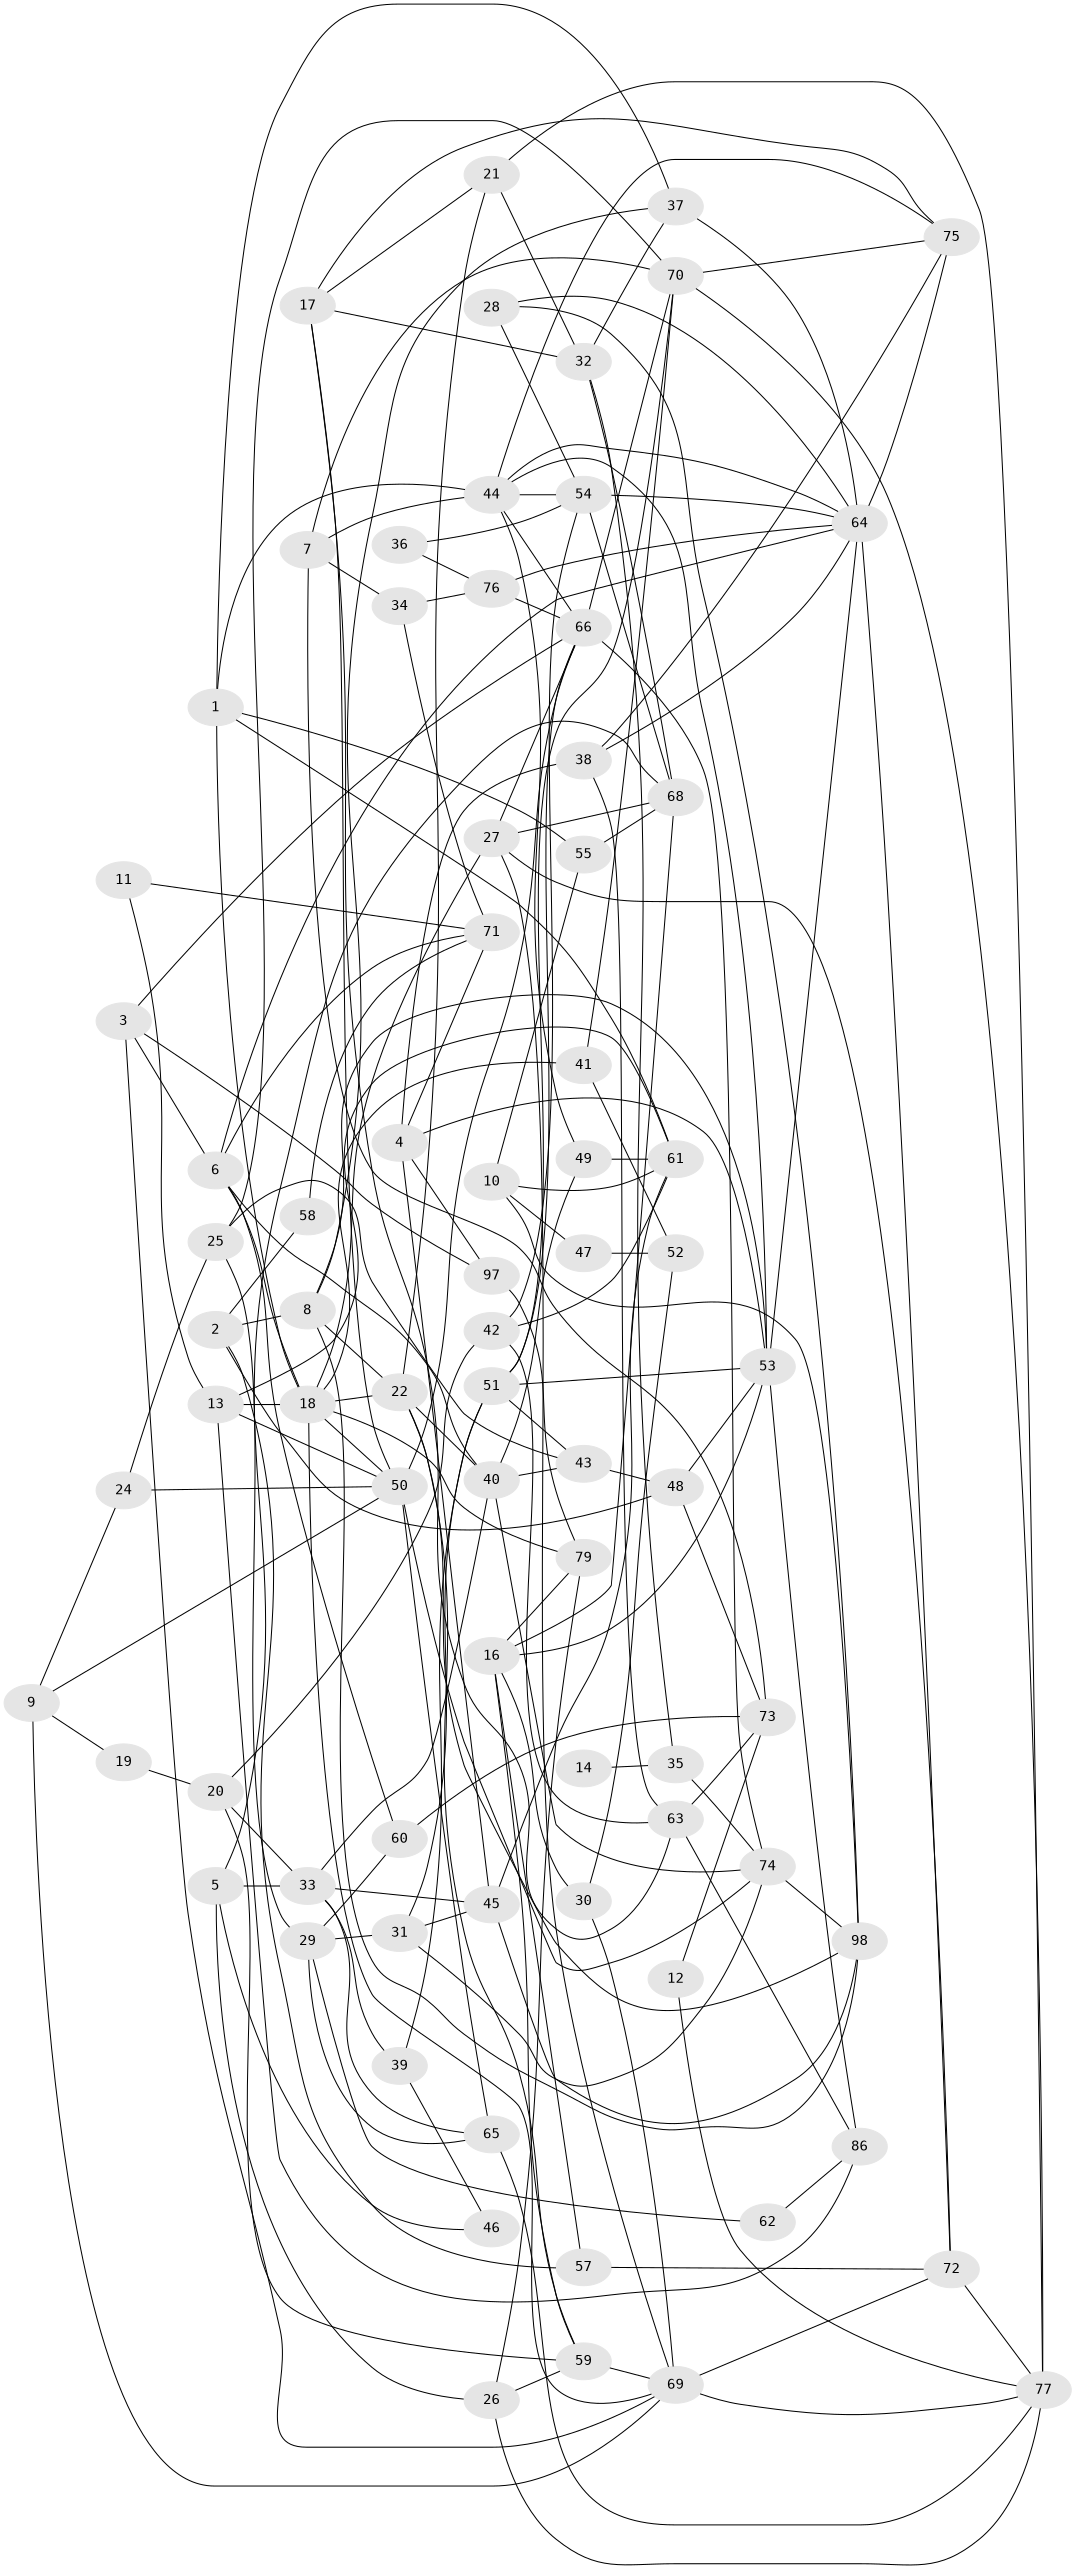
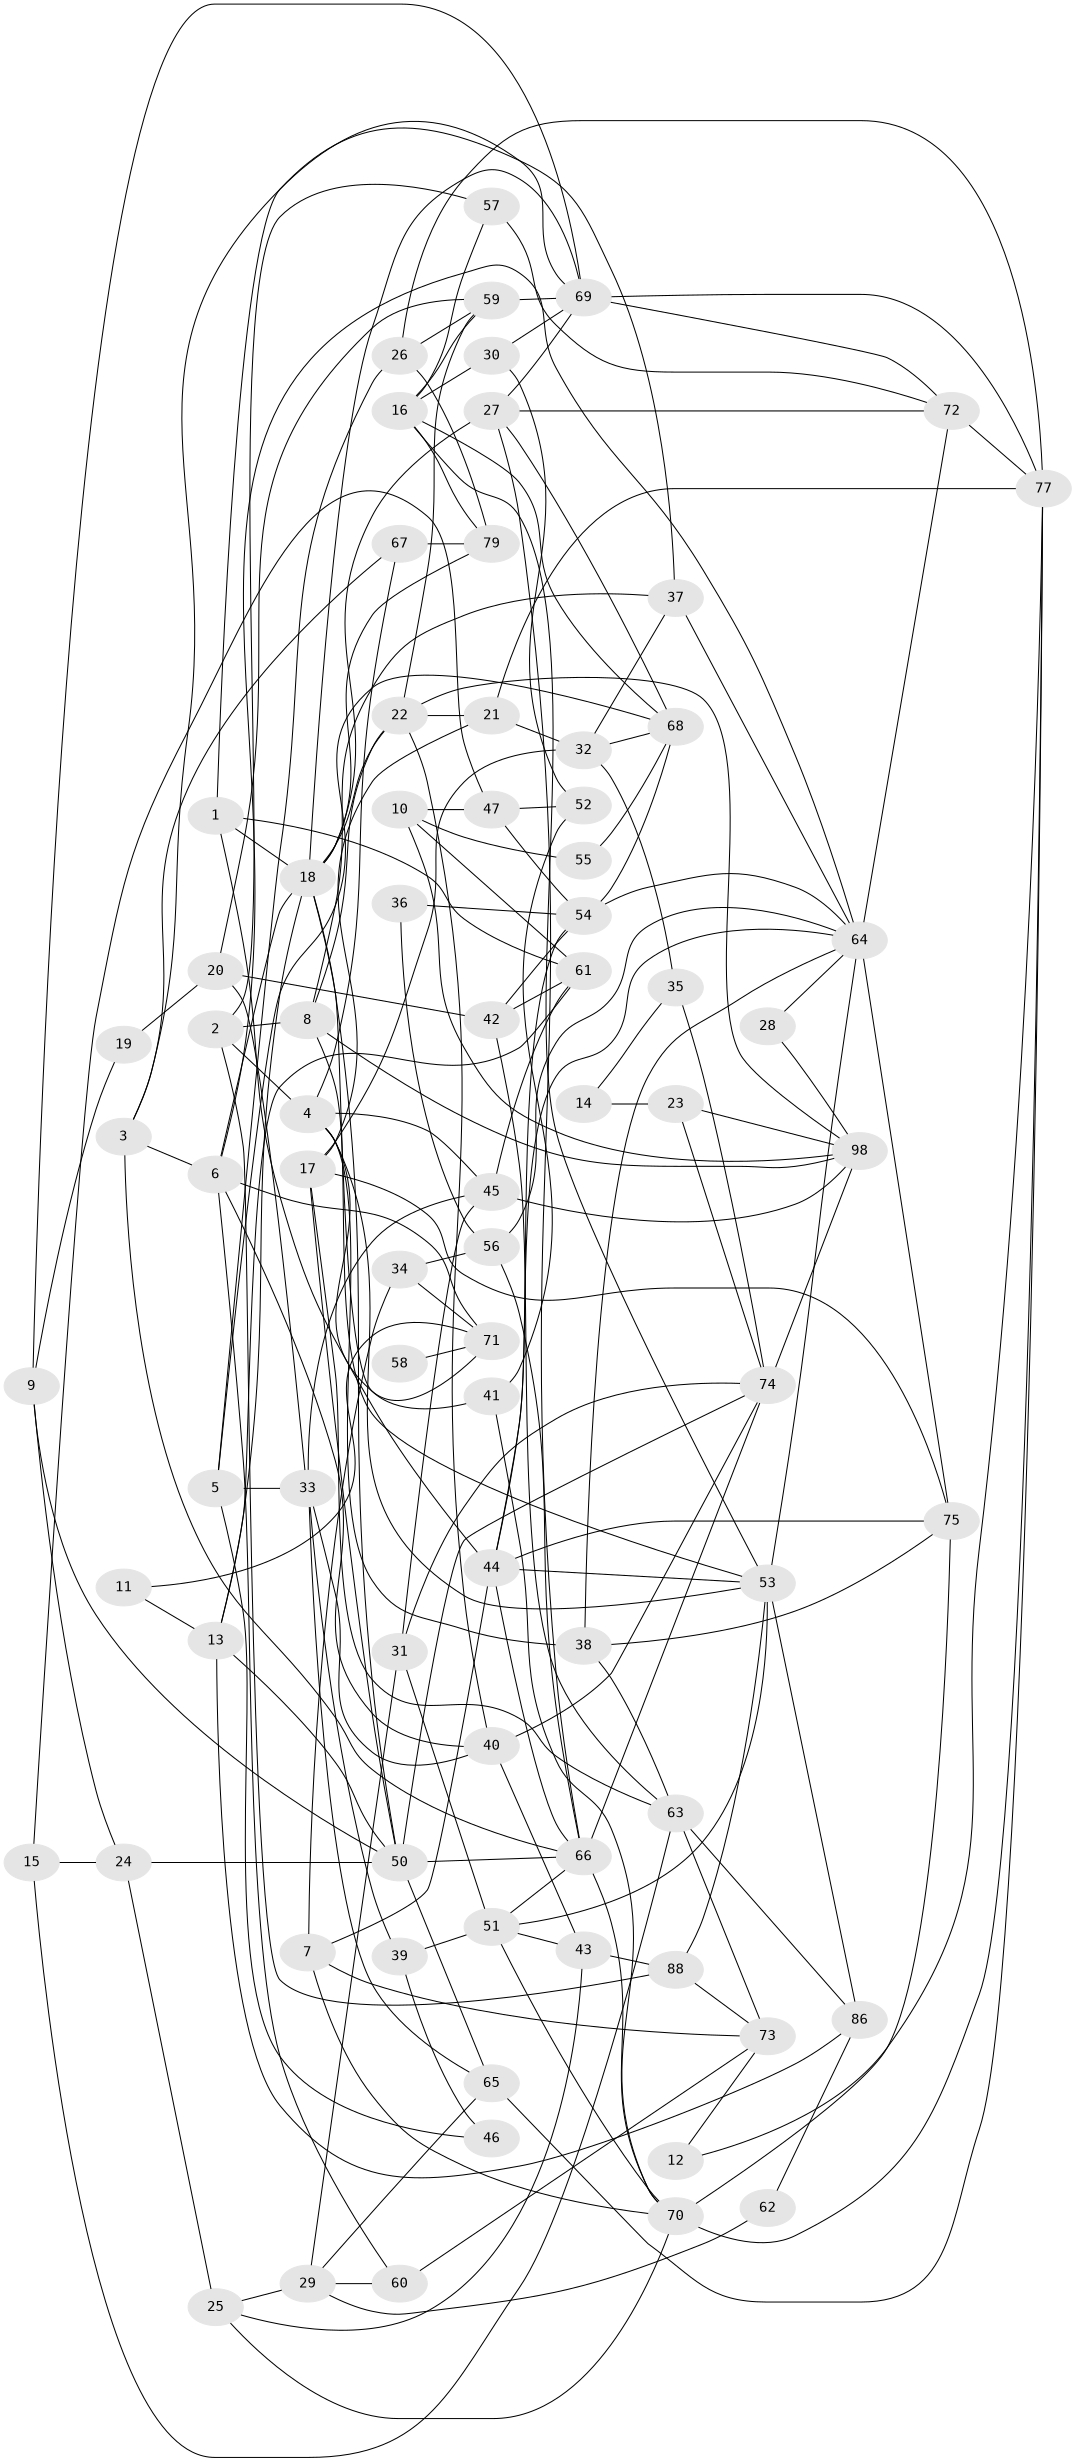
(538, 401) -> (535, 864)
(492, 589) -> (492, 1247)
(409, 764) -> none
none -> (676, 1104)
(584, 1159) -> none
(492, 1276) -> (400, 544)
(255, 1281) -> (250, 1061)
(676, 1487) -> (676, 1970)
none -> (32, 1862)
